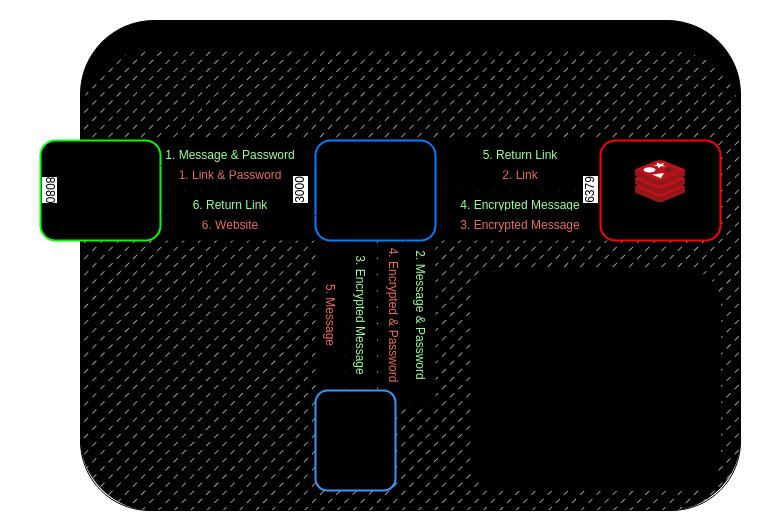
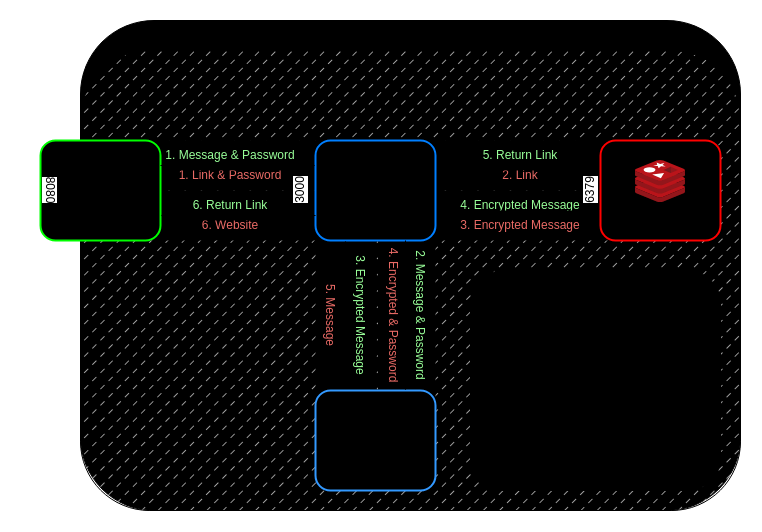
(356, 441) -> (376, 441)
